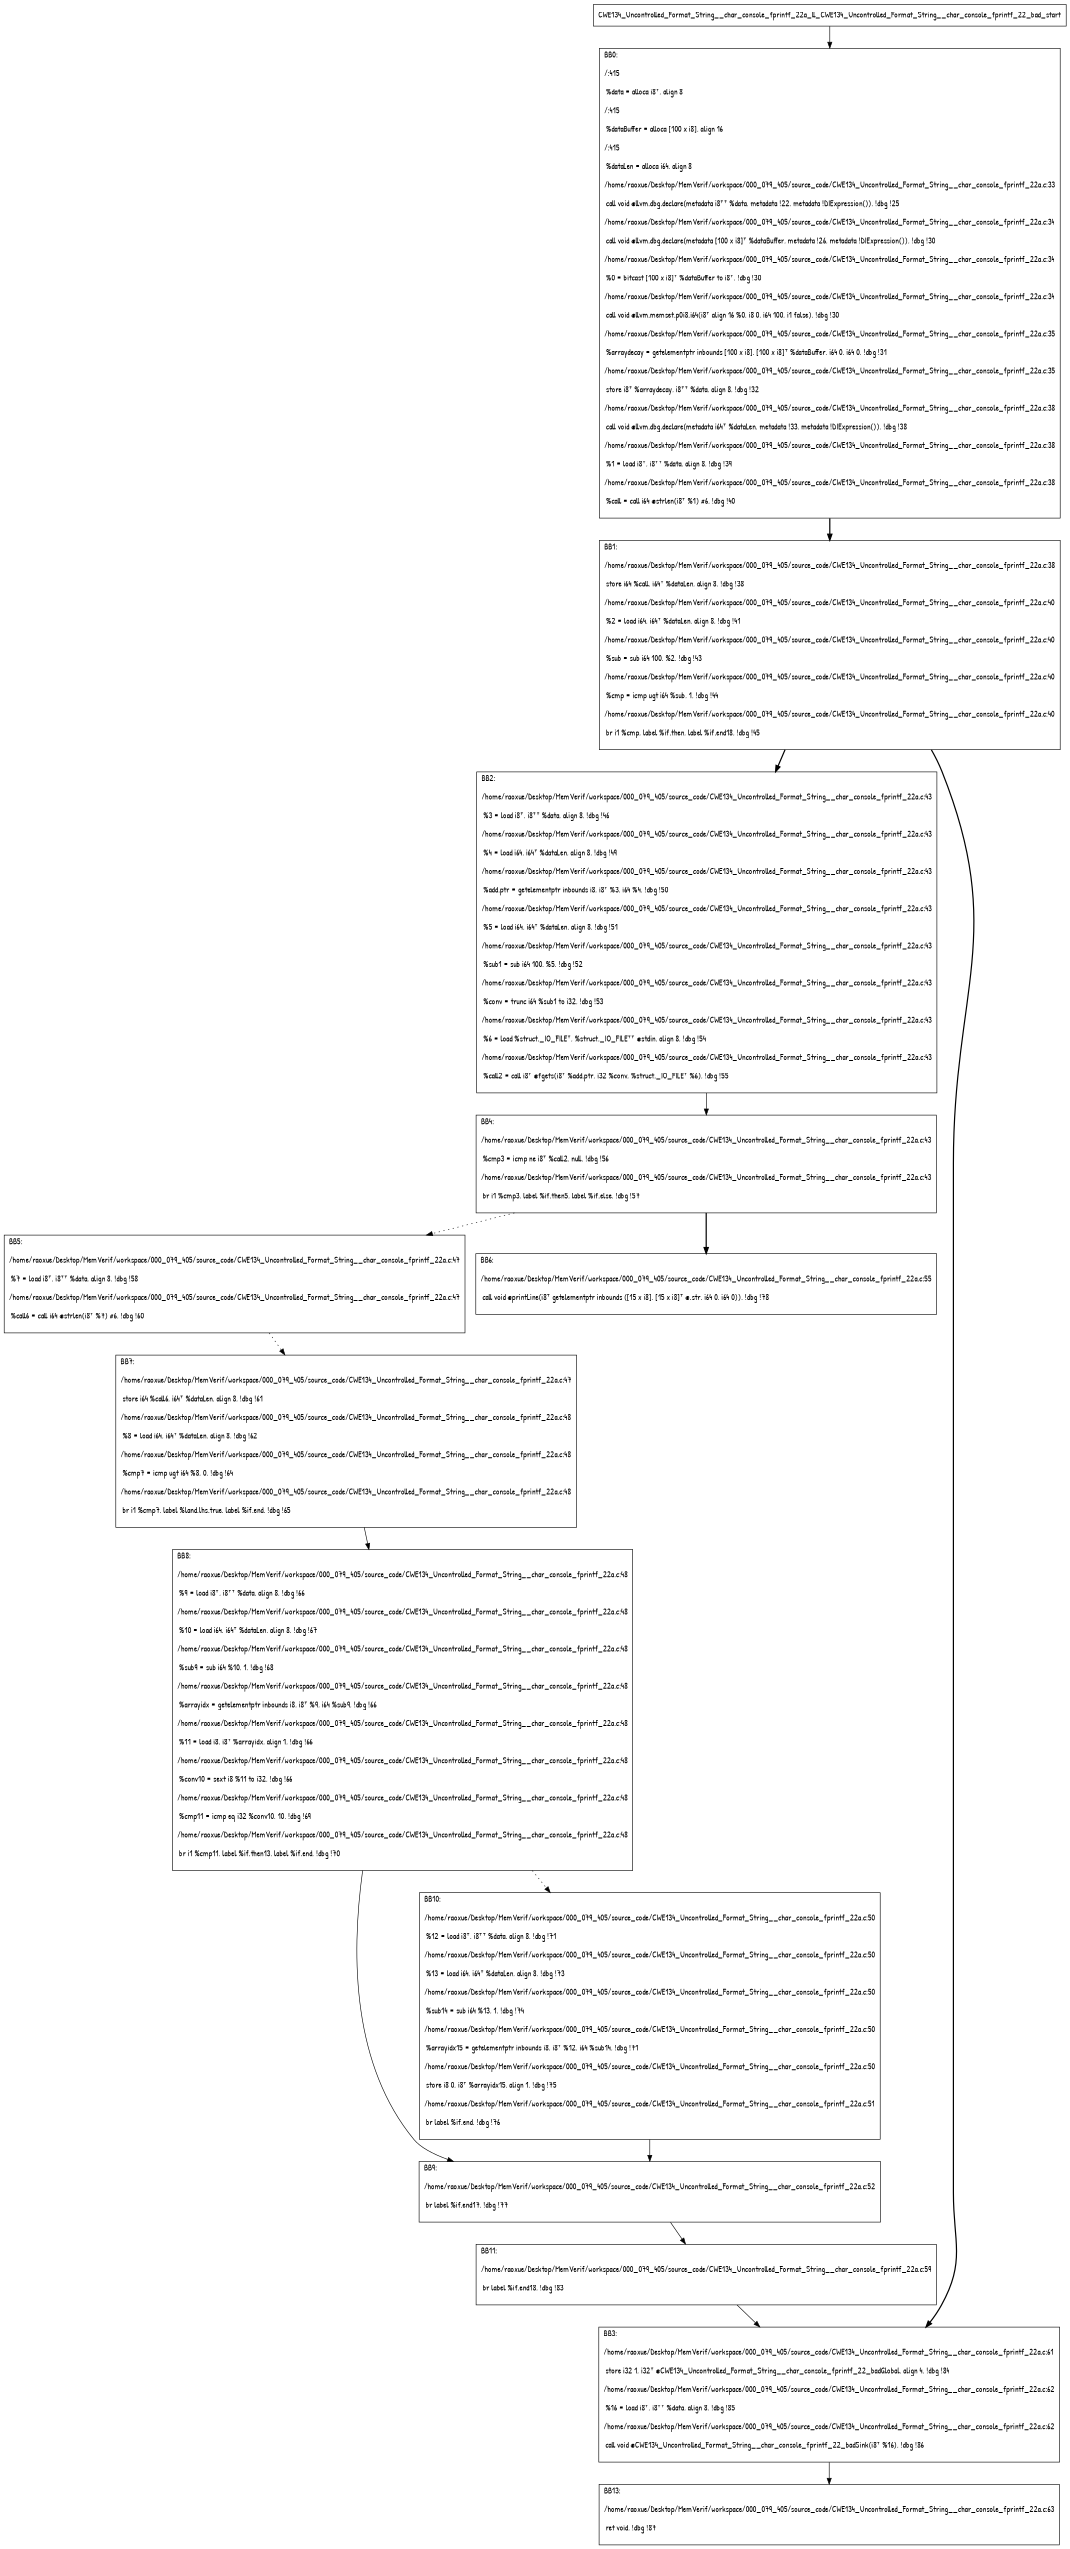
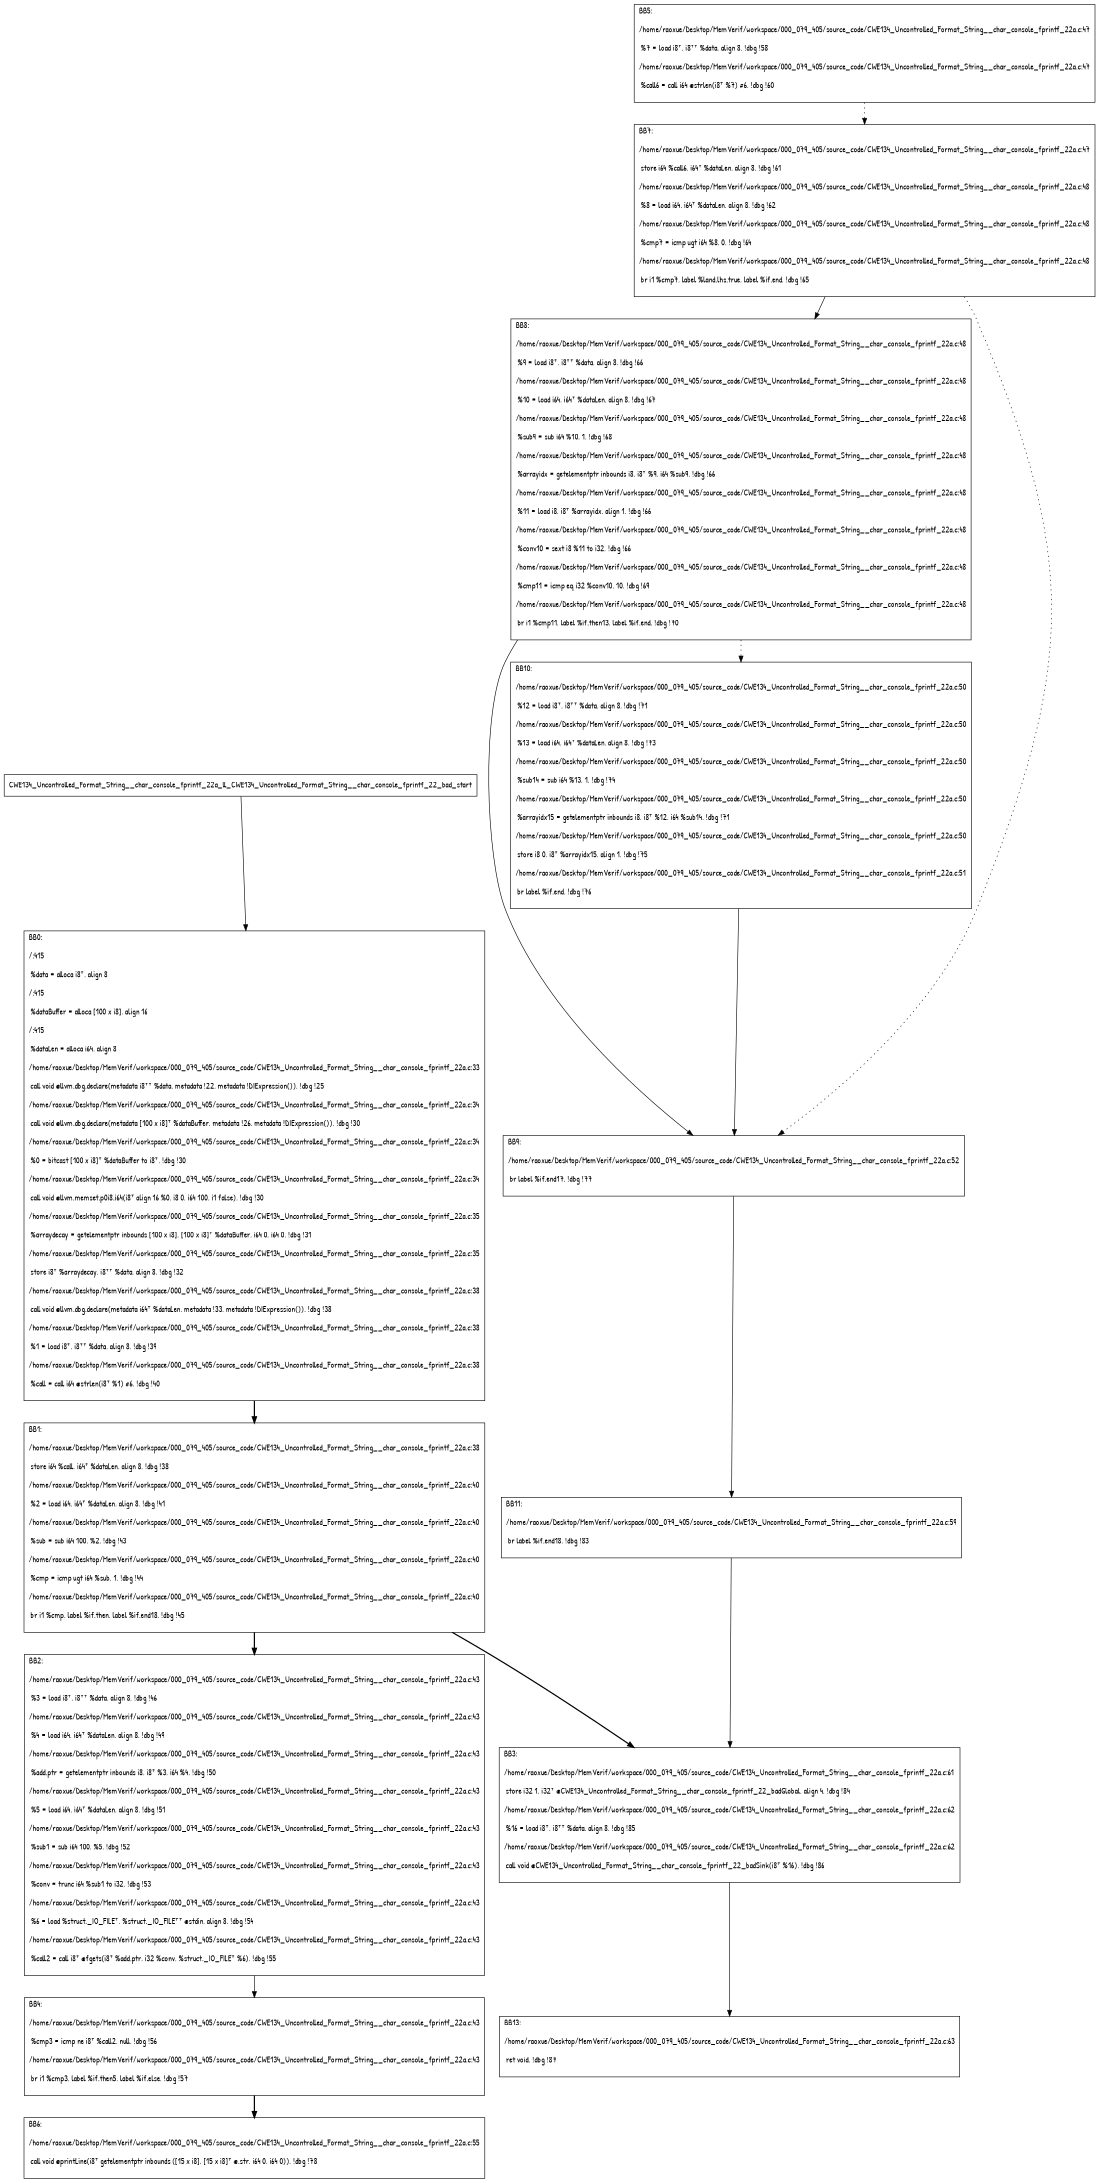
none -> (1032, 749)
(473, 1223) -> none
